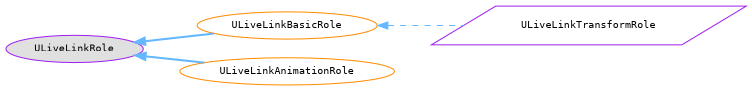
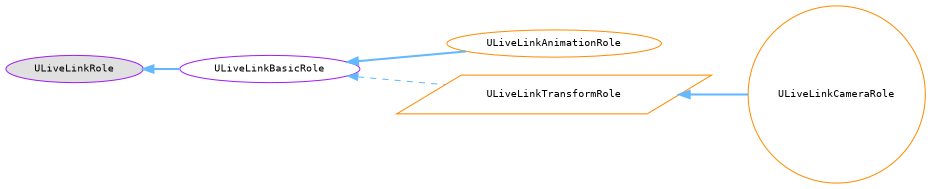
(287, 25) -> (270, 69)
(589, 25) -> (554, 95)
(175, 60) -> (412, 56)
none -> (837, 95)
